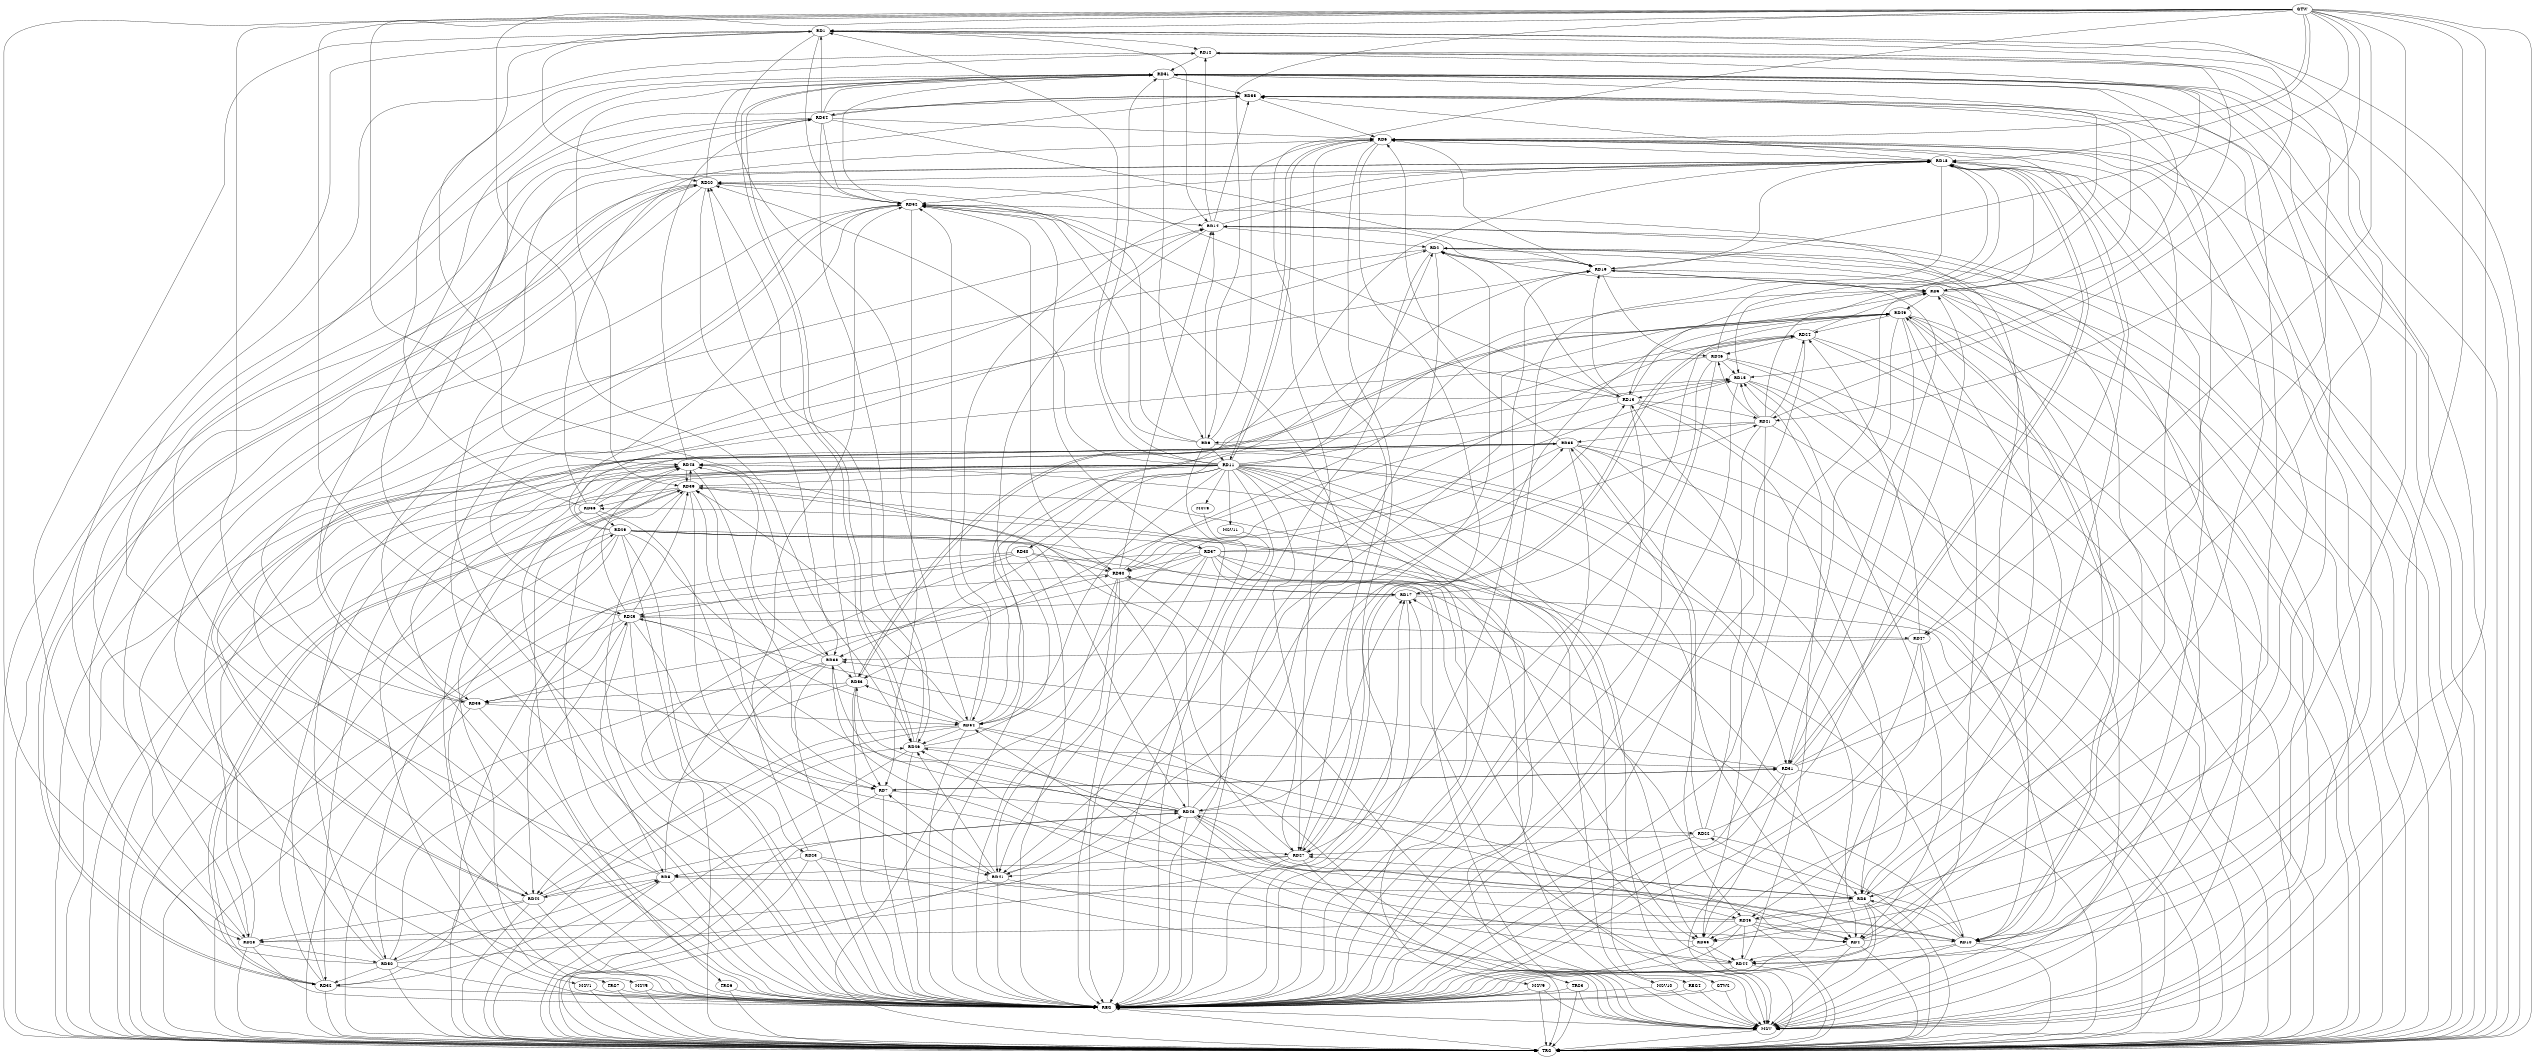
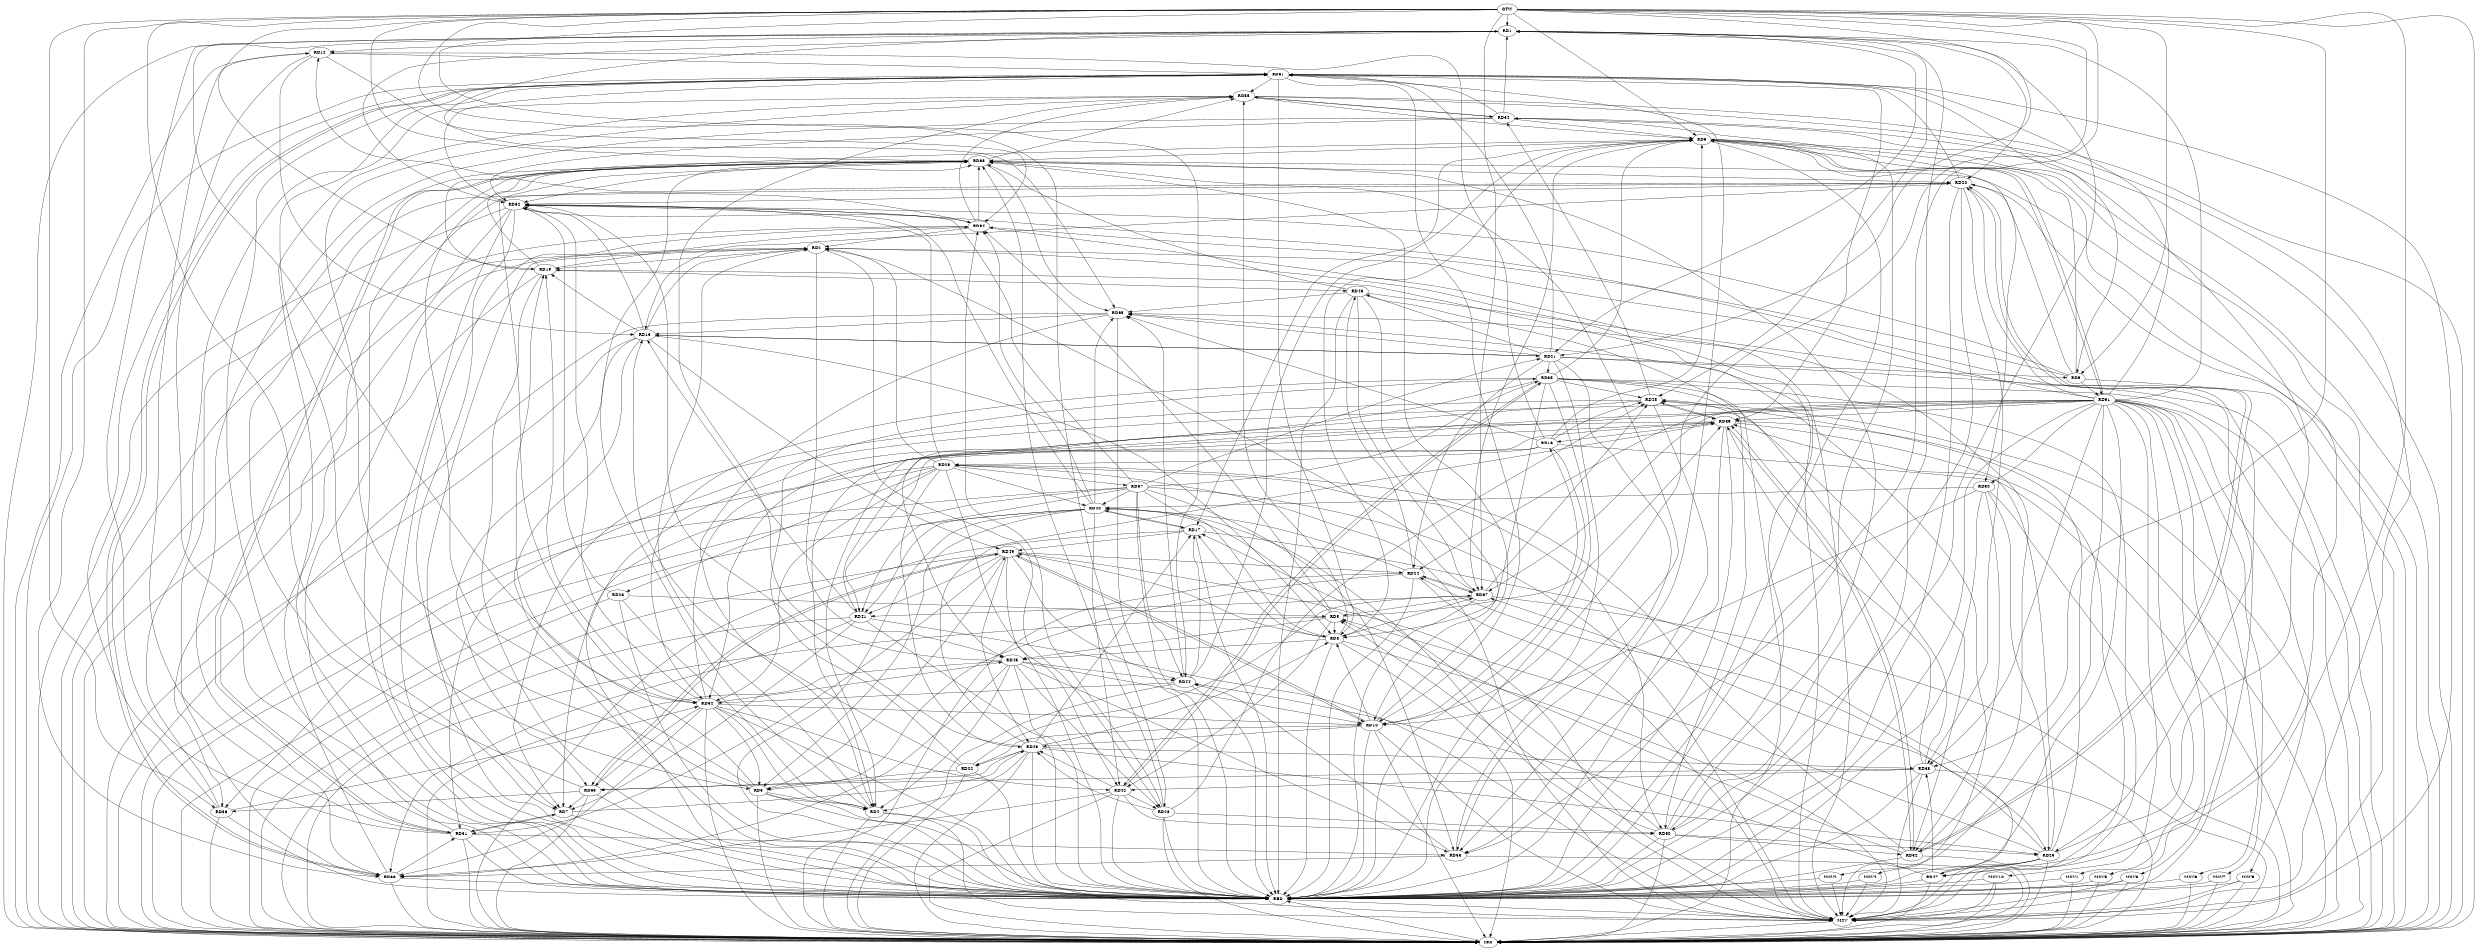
(1942, 161) -> (979, 161)
none -> (1997, 188)
(1211, 191) -> none
(1213, 226) -> (979, 226)
(1767, 281) -> none
none -> (1099, 346)
(1740, 378) -> (1118, 313)
none -> (1244, 400)
(1228, 465) -> (2104, 400)
(250, 476) -> (1905, 545)
(590, 508) -> (1547, 443)
(1203, 508) -> none
(1231, 530) -> none
none -> (1745, 534)
(1118, 574) -> (1095, 508)
(1253, 608) -> none
(566, 677) -> none
(1142, 710) -> none
(1311, 715) -> none
(914, 747) -> (390, 877)
(1299, 856) -> (1482, 595)
(1568, 887) -> (1038, 715)
(1297, 946) -> none
(614, 986) -> (2219, 877)
(727, 986) -> (2191, 877)
(1578, 986) -> (2132, 877)
(1695, 986) -> (1870, 877)
(1723, 986) -> (1830, 877)
(814, 994) -> (1176, 638)
(1440, 994) -> none
(556, 1026) -> (1849, 929)
